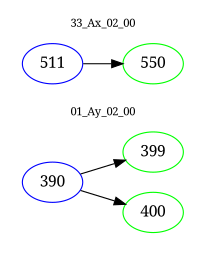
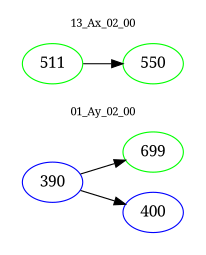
(103, 24) -> (103, 24)
(53, 64) -> (53, 64)
(153, 152) -> (153, 152)
(153, 212) -> (153, 212)
